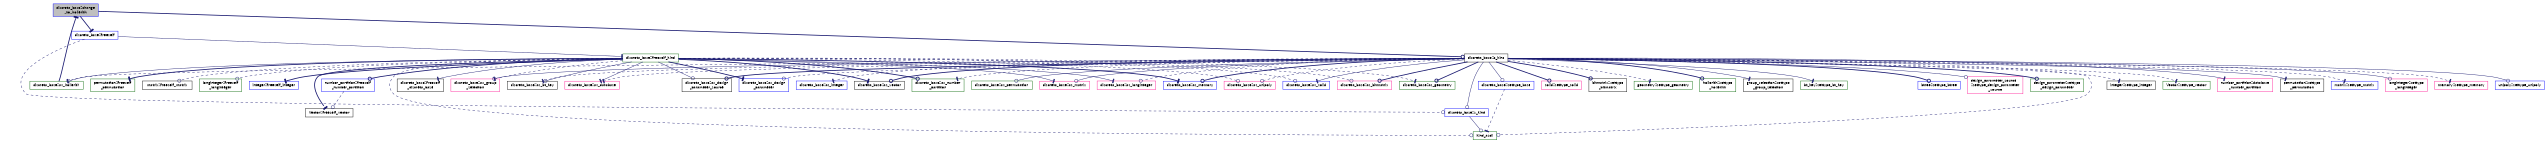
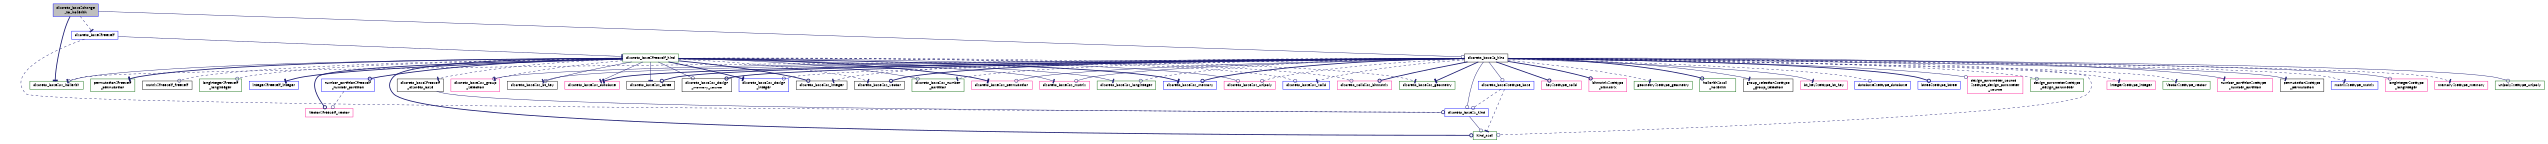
(85, 23) -> (85, 23)
(780, 34) -> (780, 34)
(67, 50) -> (61, 46)
(958, 62) -> (958, 62)
(1772, 62) -> (1772, 62)
(1004, 63) -> (1004, 63)
(1034, 63) -> (1034, 63)
(454, 64) -> (454, 64)
(798, 64) -> (798, 64)
none -> (833, 64)
(697, 65) -> (627, 66)
(773, 66) -> (773, 66)
(208, 67) -> (208, 67)
(1391, 67) -> (1391, 67)
none -> (743, 68)
(489, 70) -> (489, 70)
(1458, 71) -> (1458, 71)
(167, 85) -> (167, 85)
none -> (651, 85)
(707, 85) -> (707, 85)
(764, 85) -> (764, 85)
(822, 85) -> (822, 85)
(1002, 85) -> (1002, 85)
(1126, 85) -> (1126, 85)
(1364, 85) -> (1364, 85)
(1561, 85) -> (1561, 85)
(1608, 85) -> (1608, 85)
(1718, 85) -> (1718, 85)
(1824, 85) -> (1824, 85)
none -> (1883, 85)
(2131, 85) -> (2131, 85)
(2245, 85) -> (2245, 85)
(2520, 85) -> (2520, 85)
none -> (1488, 98)
none -> (713, 105)
(329, 113) -> (329, 113)
(805, 127) -> (805, 127)
